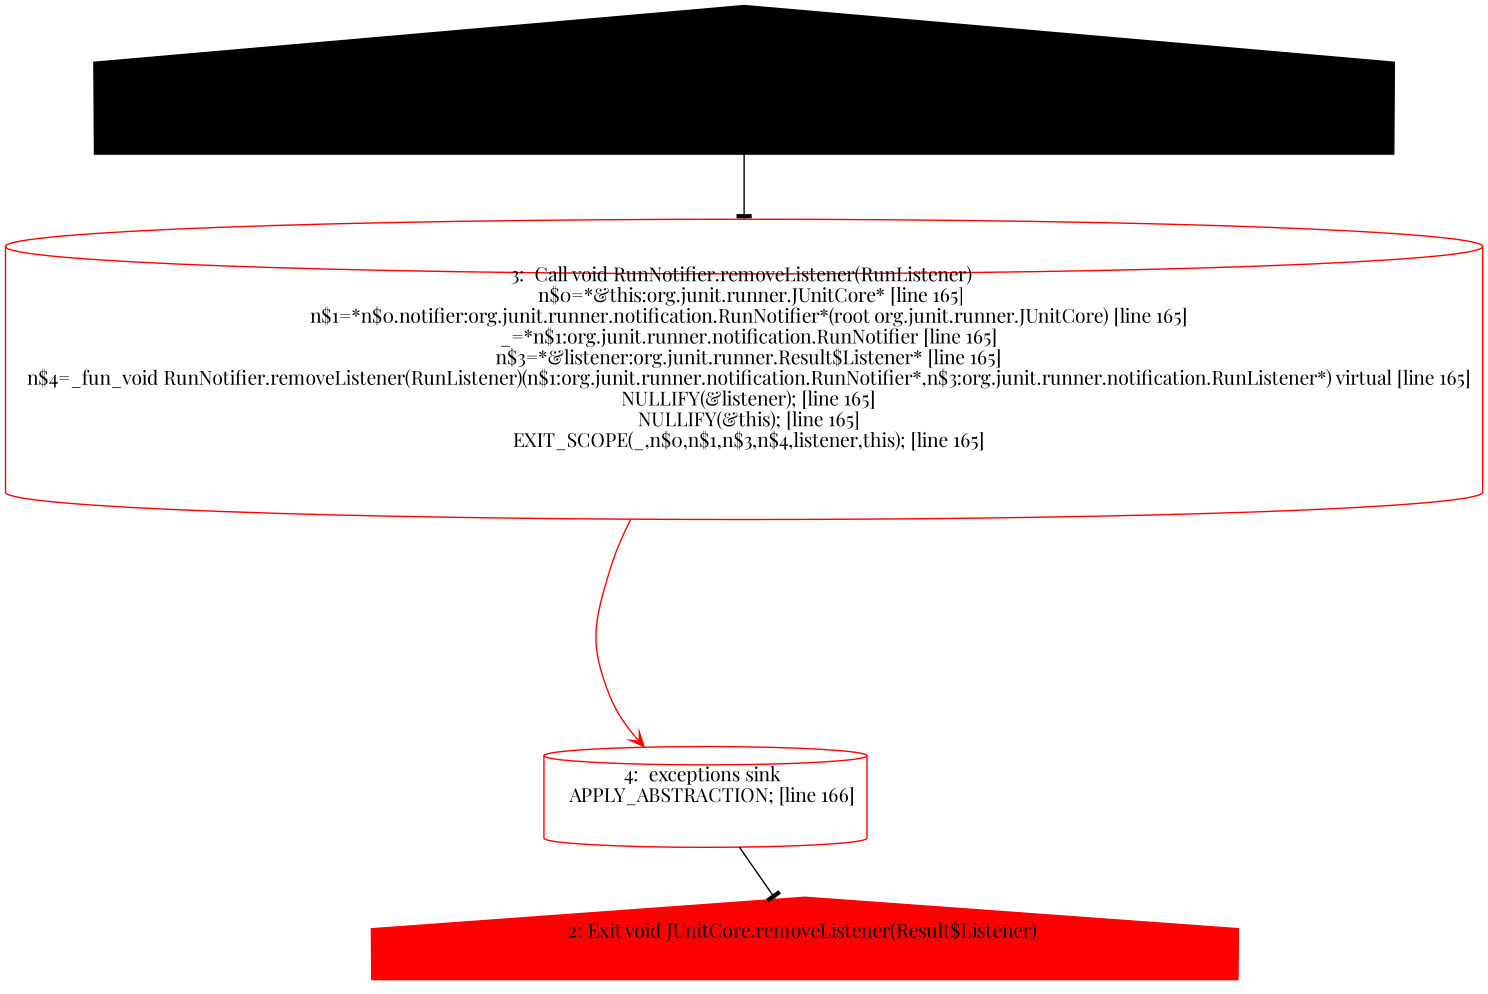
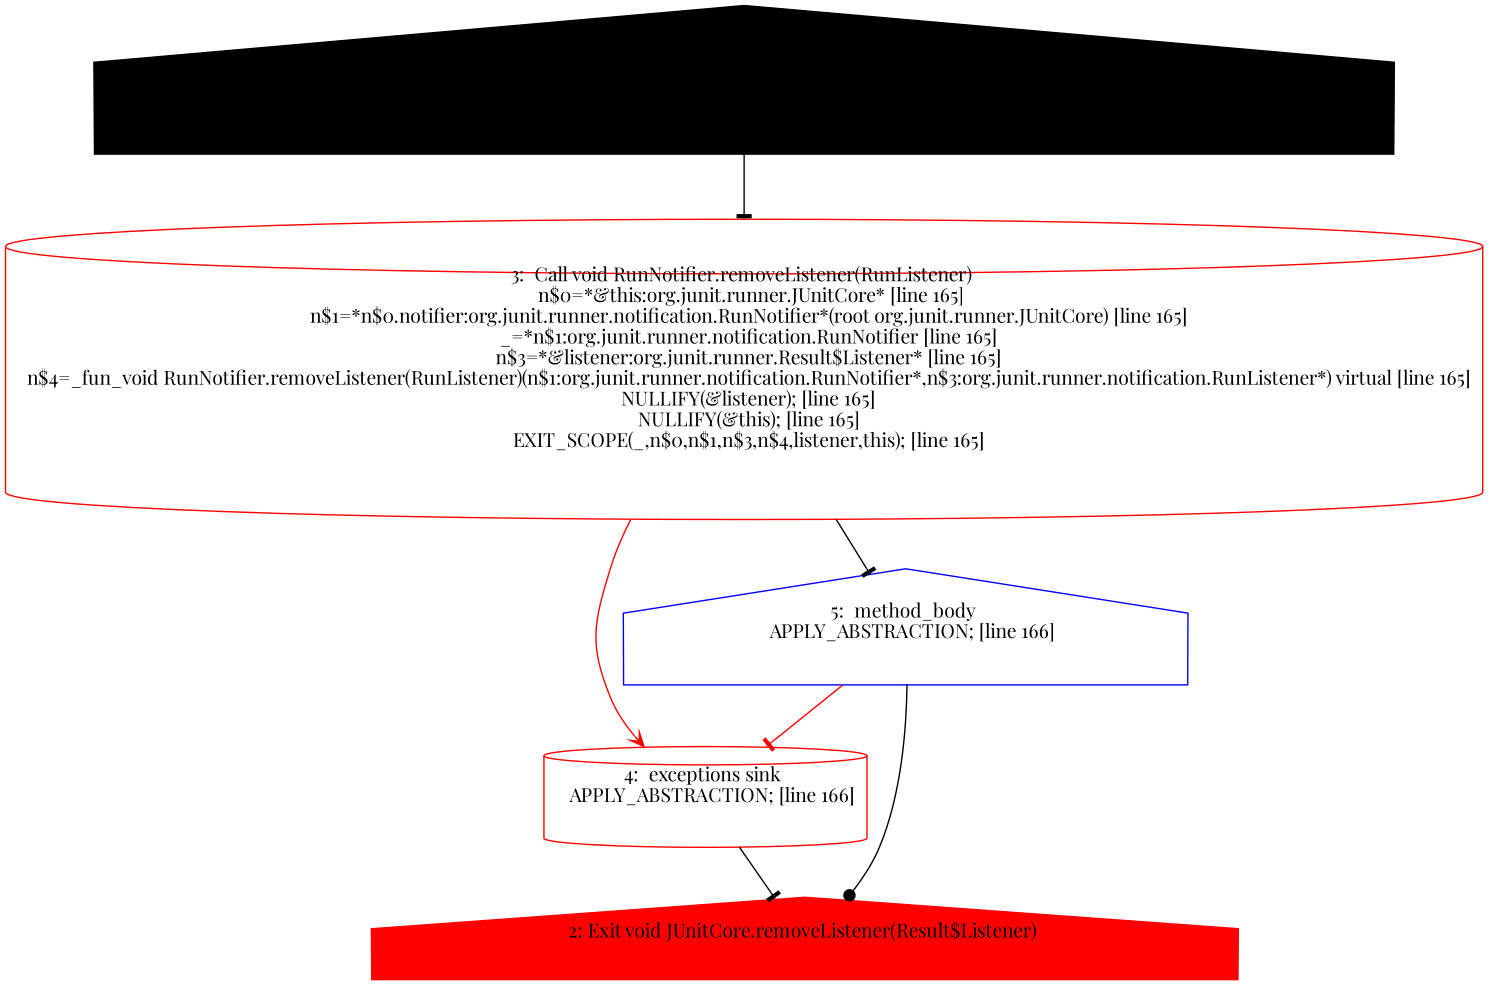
none -> (906, 633)
